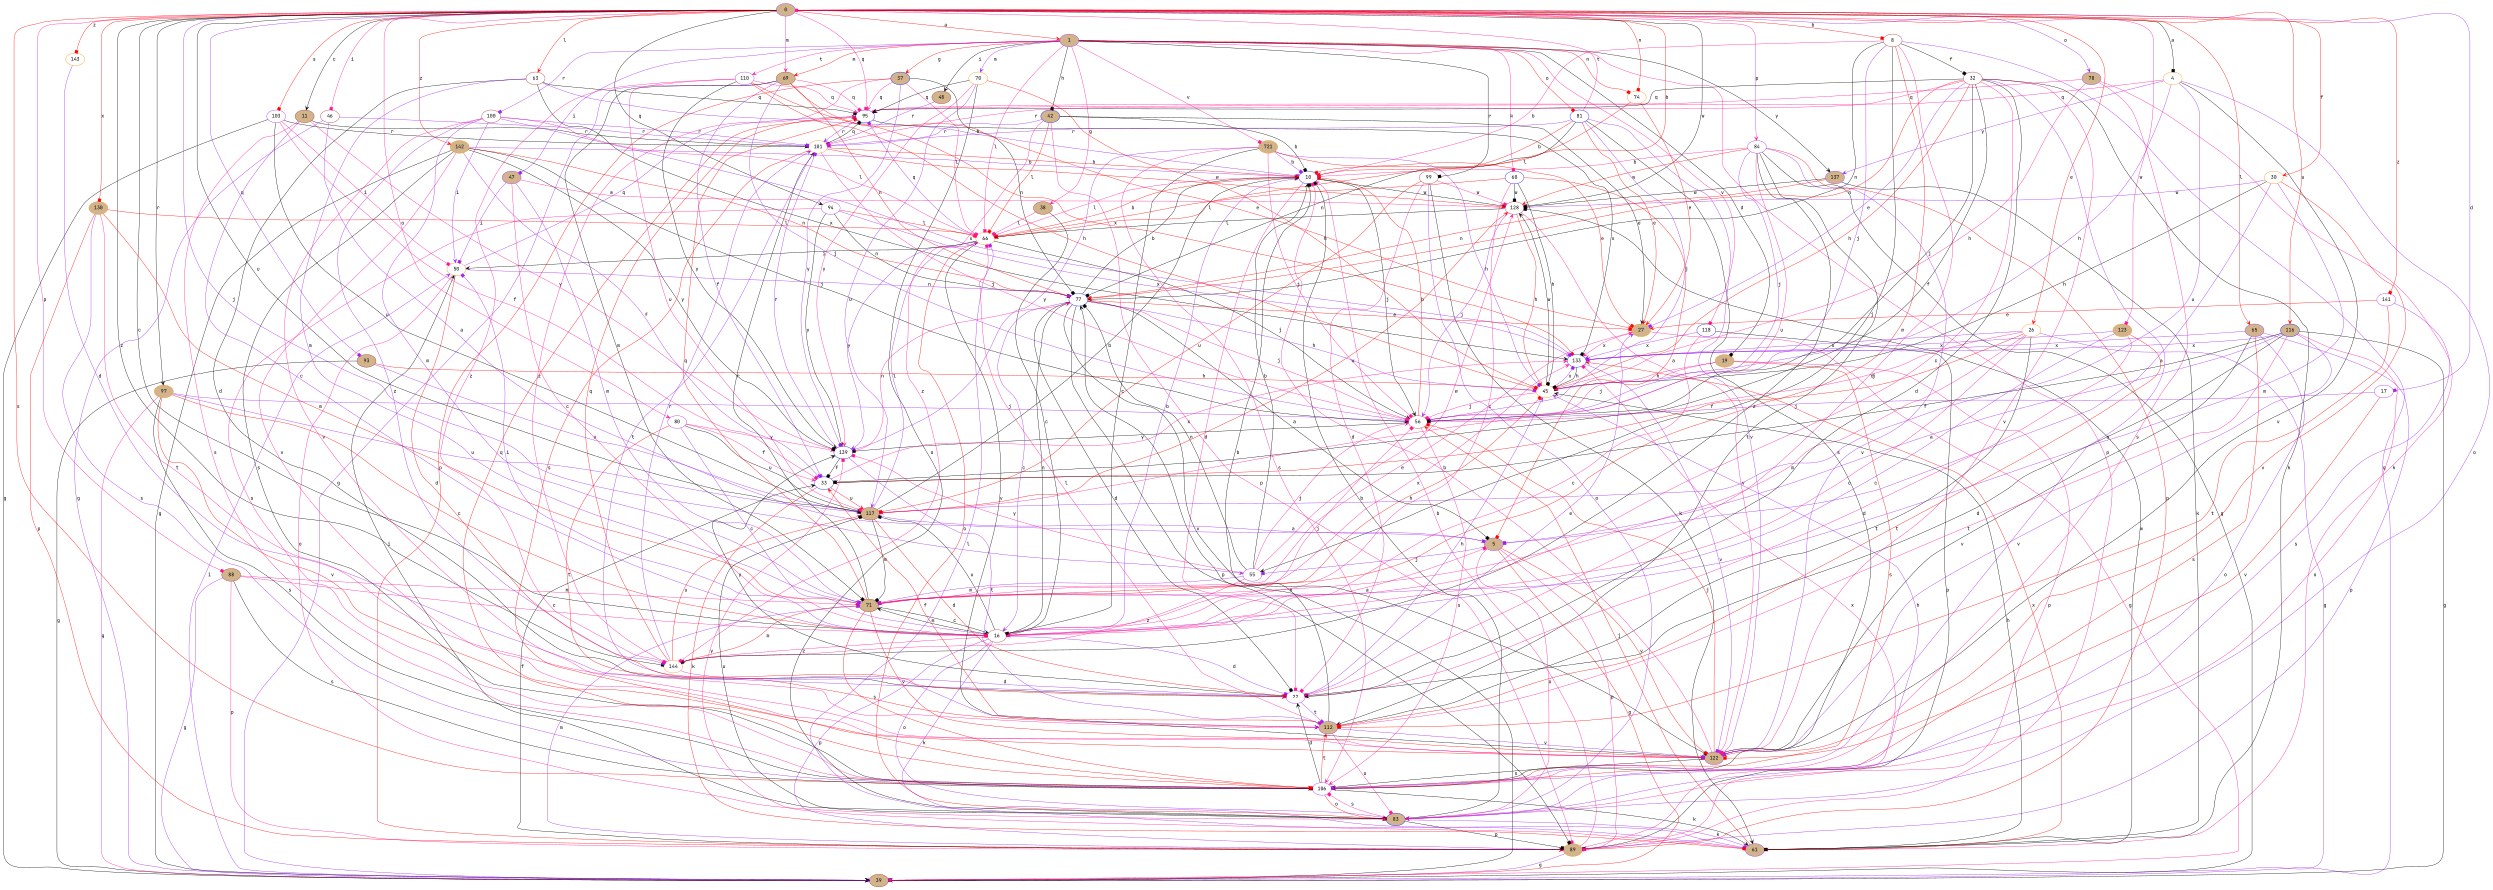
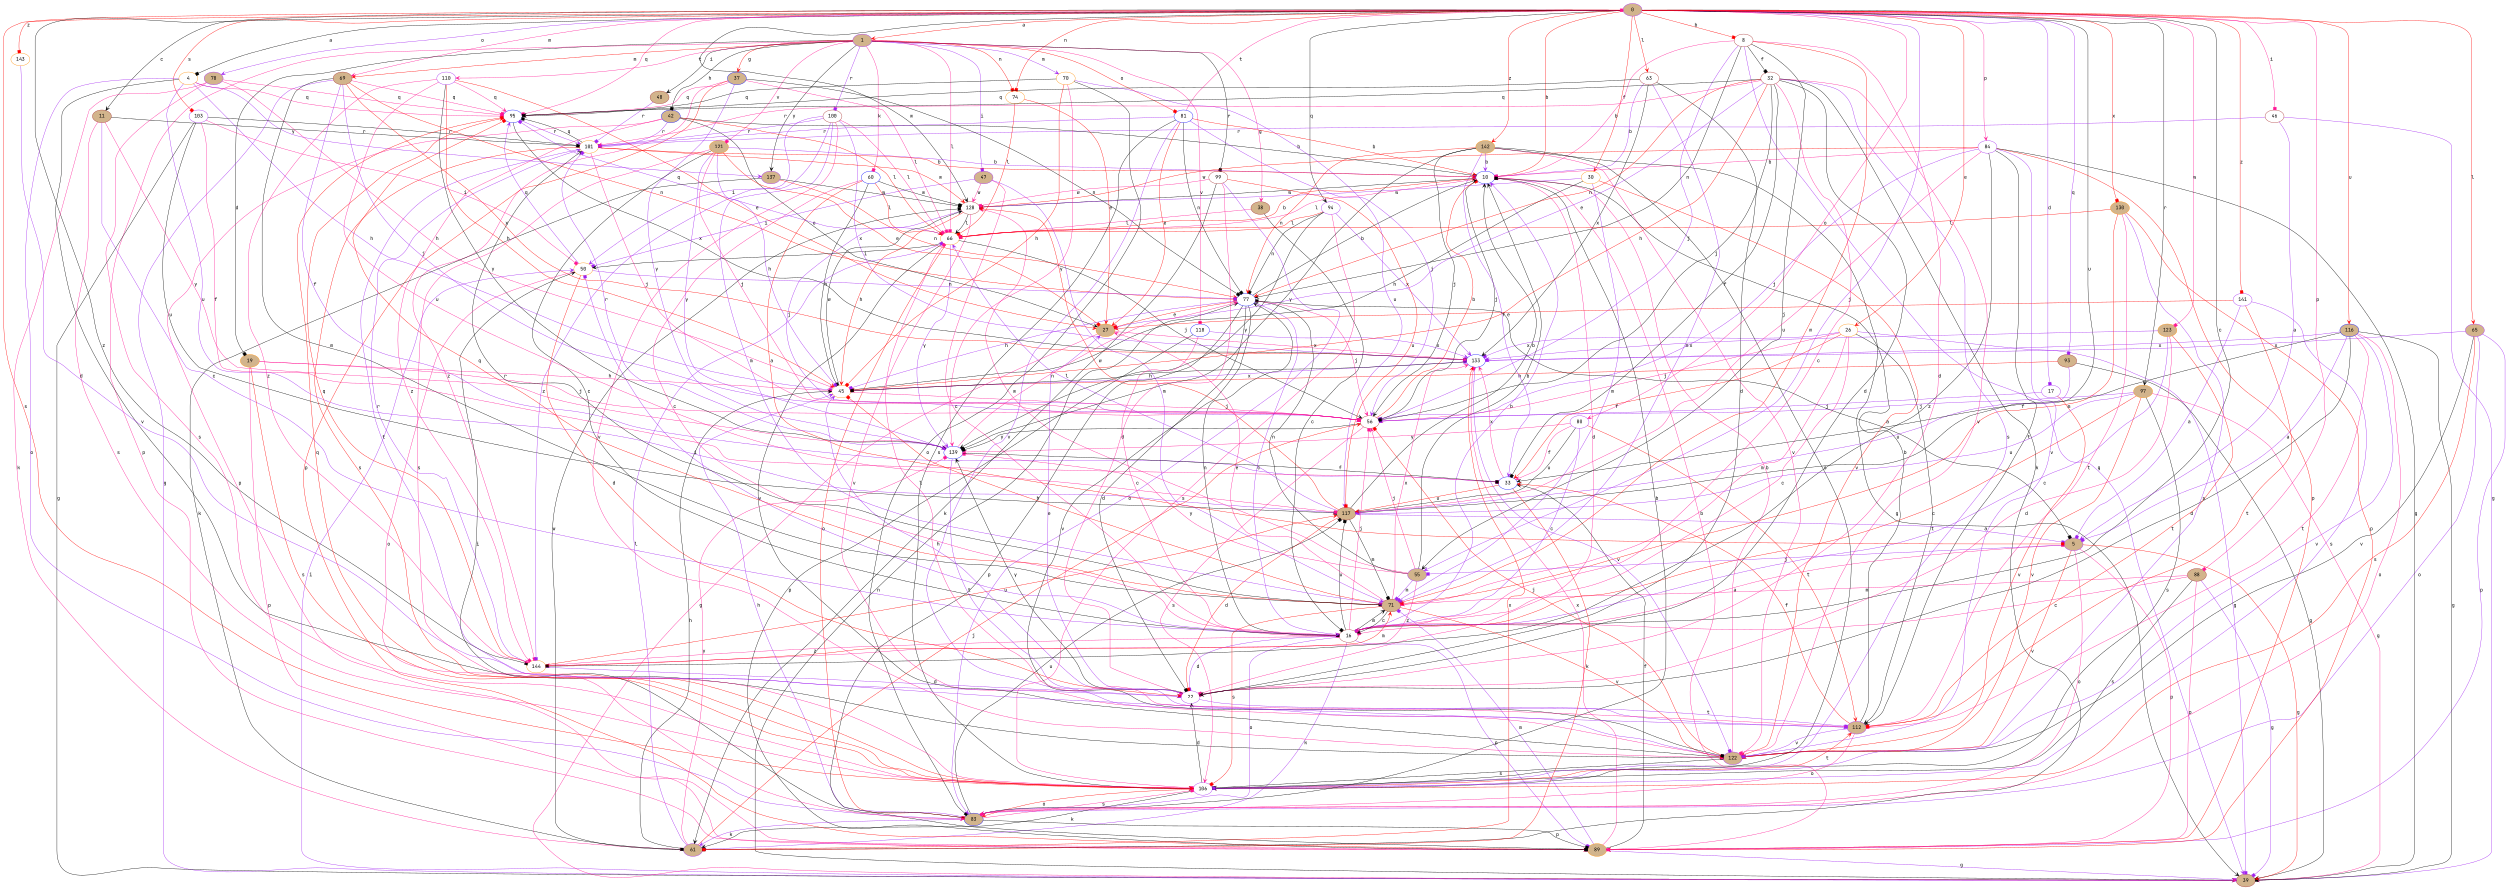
(1268, 147) -> (719, 147)
(1946, 464) -> (2176, 434)
(1252, 575) -> (1417, 575)
